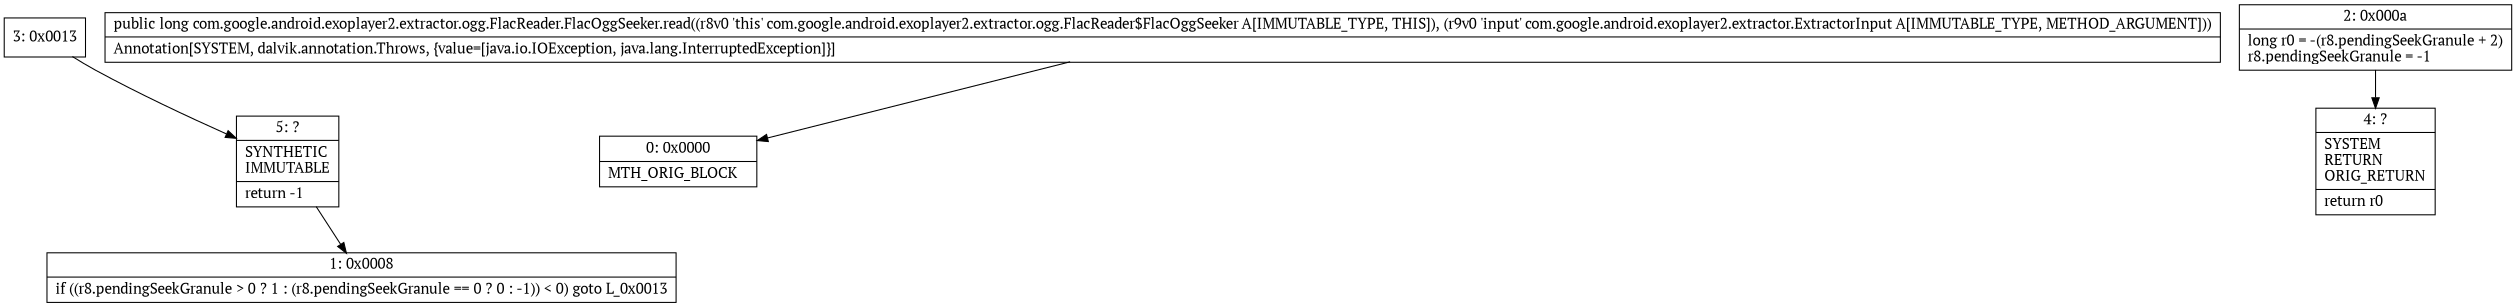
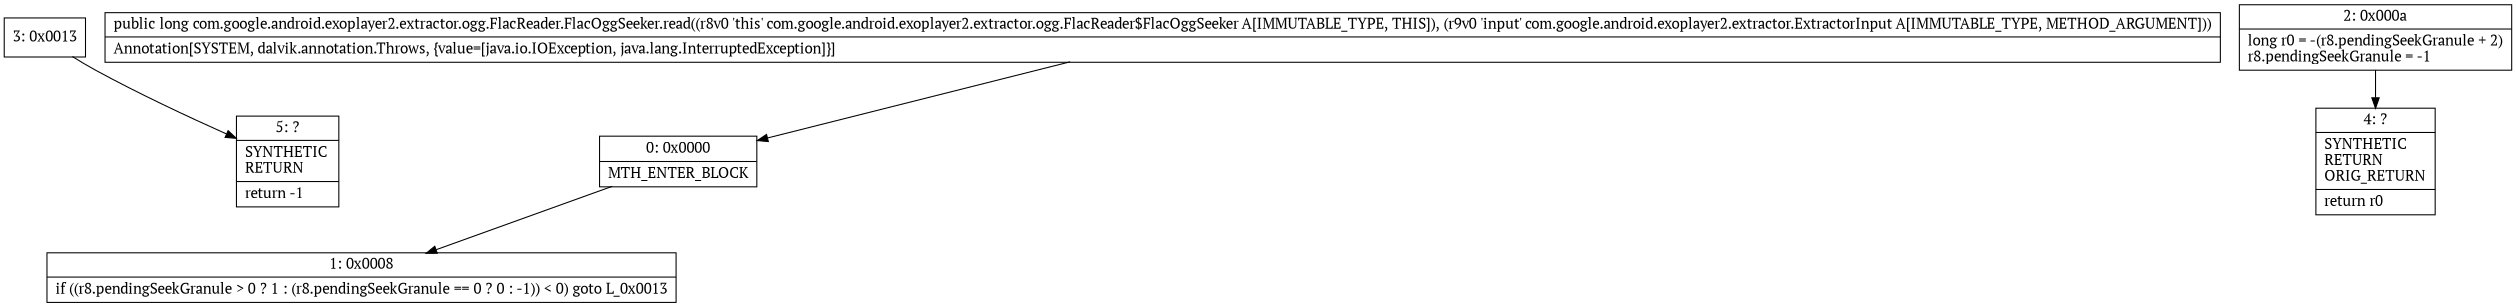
(2353, 145) -> (2366, 145)
(288, 168) -> (274, 168)
(673, 174) -> (678, 174)
(328, 225) -> (524, 218)
